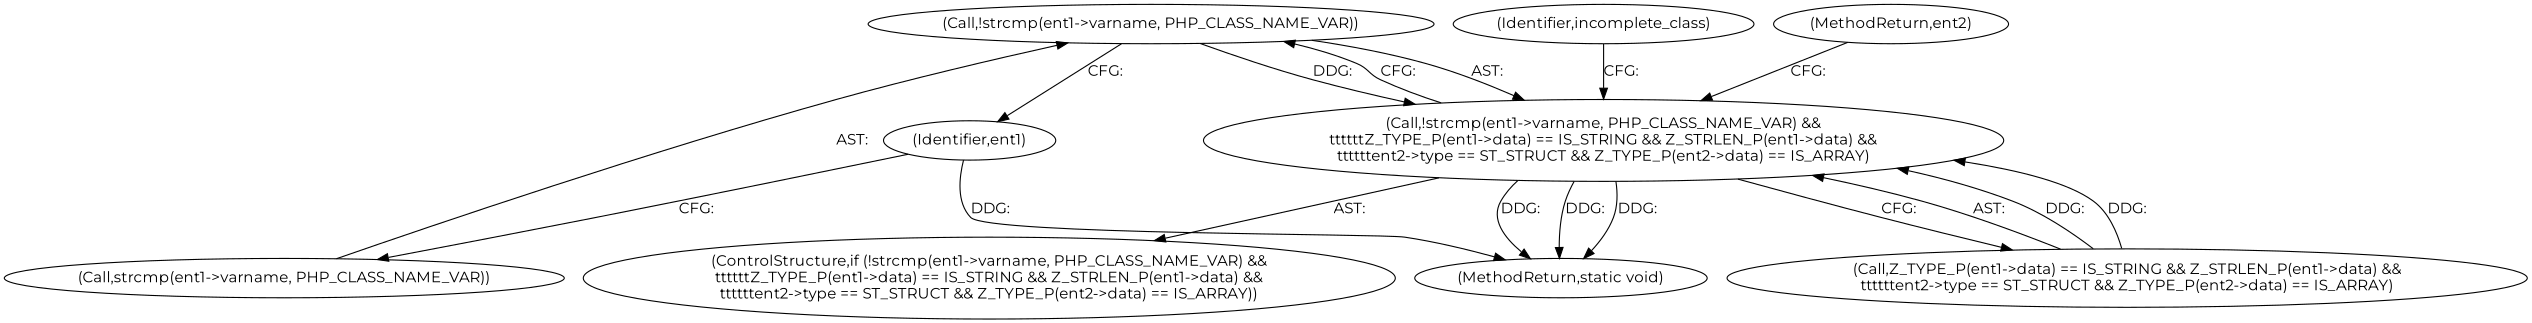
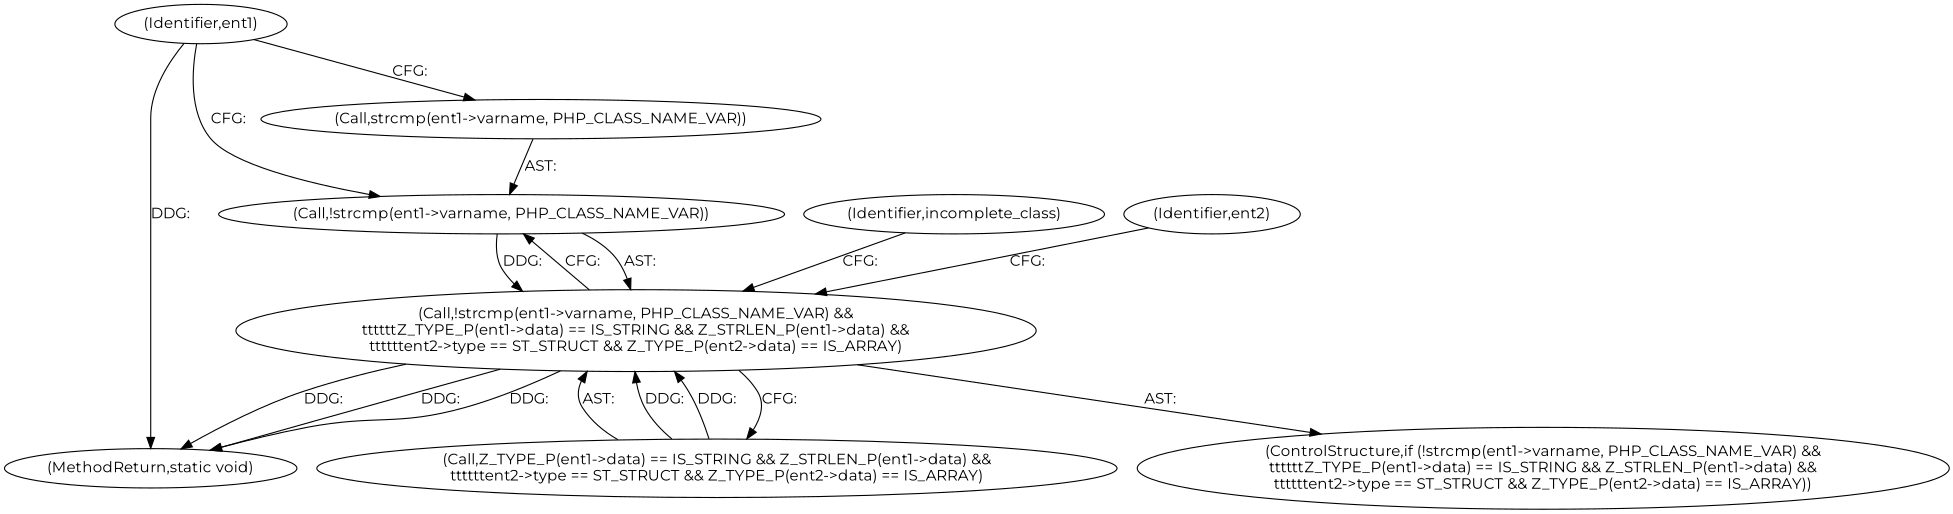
(1891, 24) -> (1212, 214)
(1064, 80) -> (240, 158)
